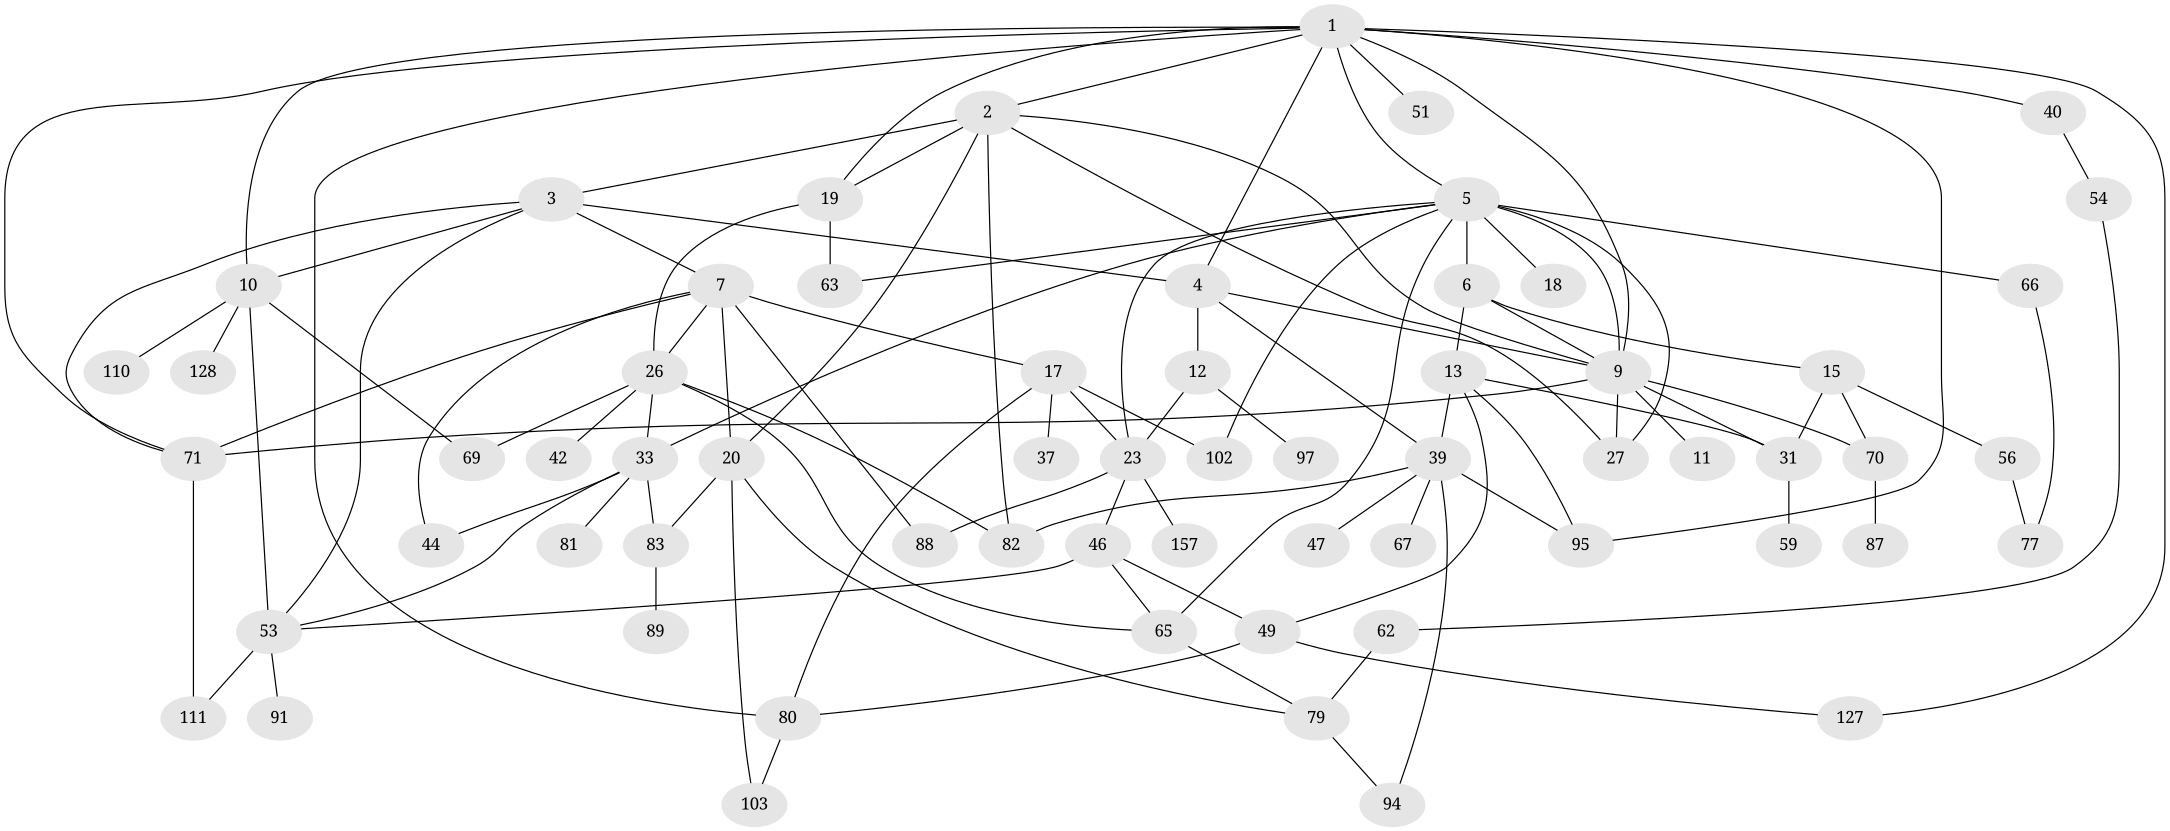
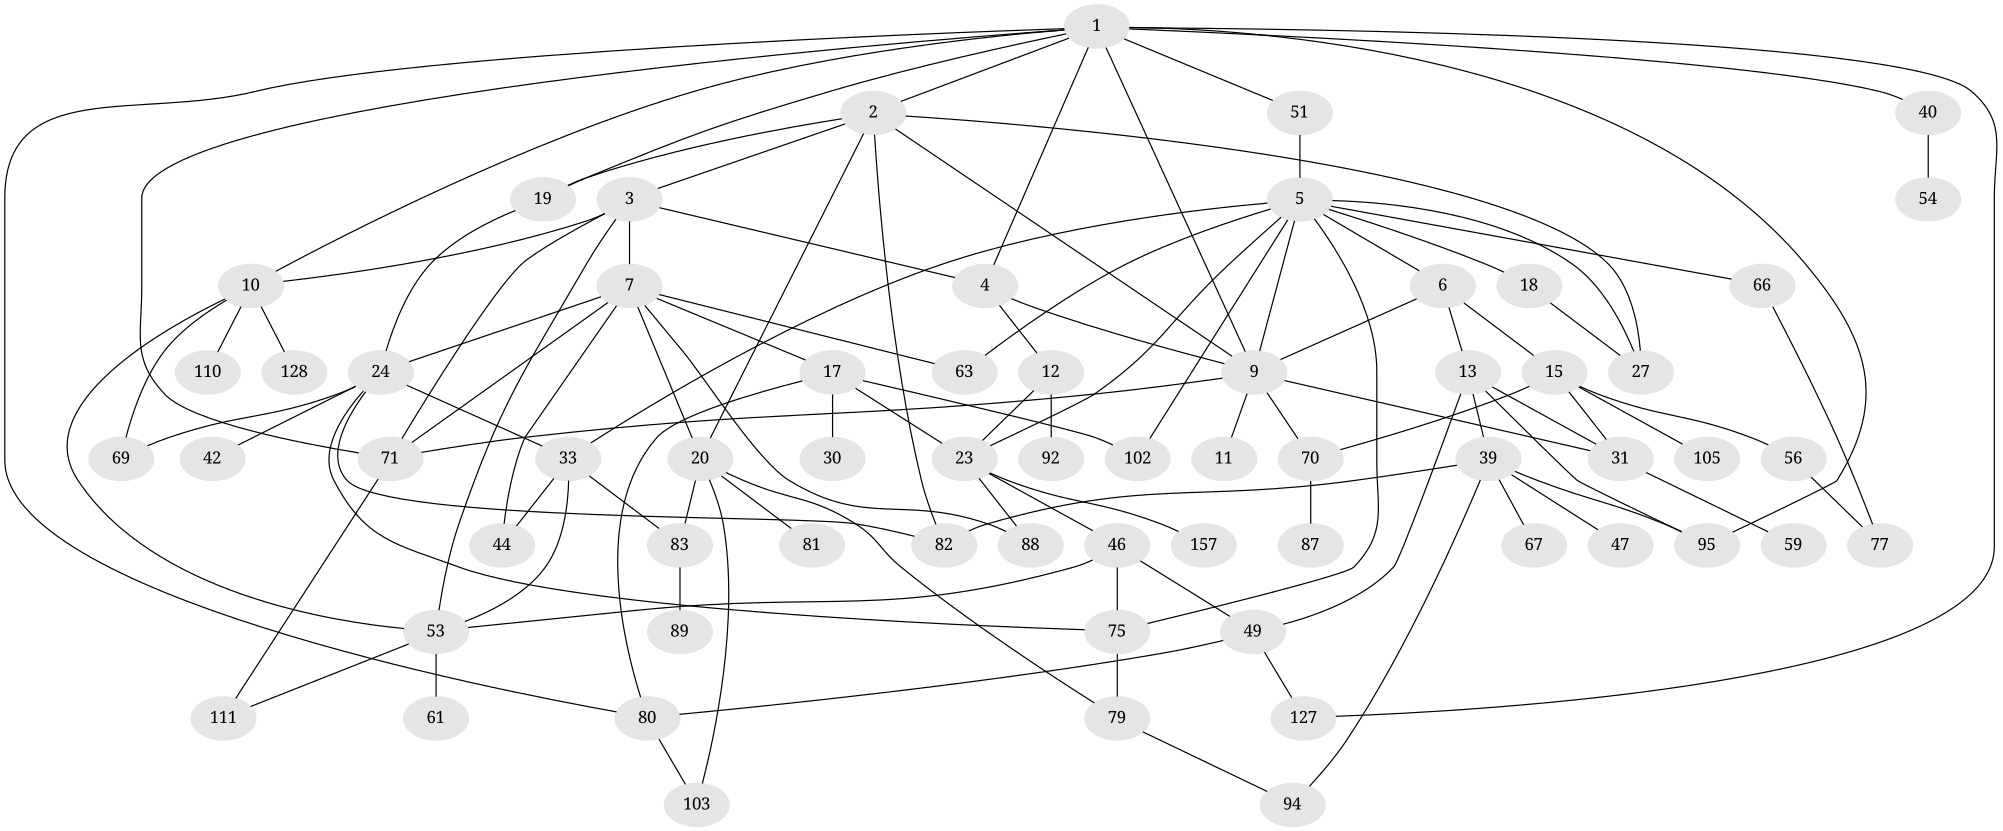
(1374, 129) -> (1300, 153)
(830, 245) -> (804, 331)
(655, 372) -> (381, 372)
(1318, 372) -> none
(1617, 416) -> (1585, 329)
(1046, 459) -> (833, 459)
(1306, 459) -> (1051, 459)
none -> (1707, 459)
(607, 502) -> (756, 502)
(1164, 632) -> (1117, 632)
(1386, 632) -> none
(280, 718) -> (436, 718)
